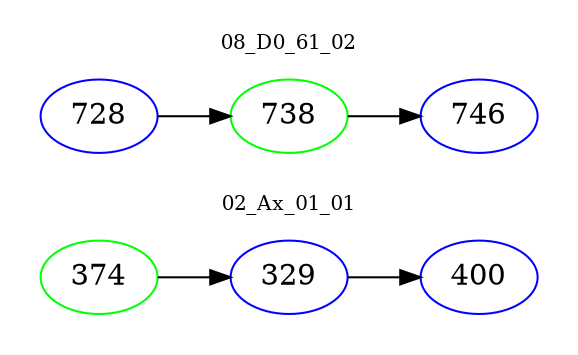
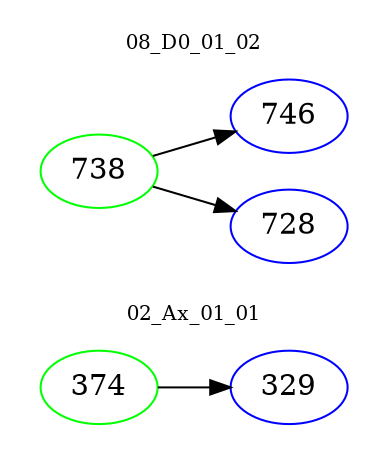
(289, 44) -> (194, 44)
(184, 116) -> (184, 196)
(479, 277) -> none
